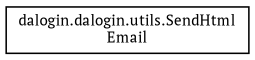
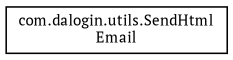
(128, 30) -> (117, 30)
